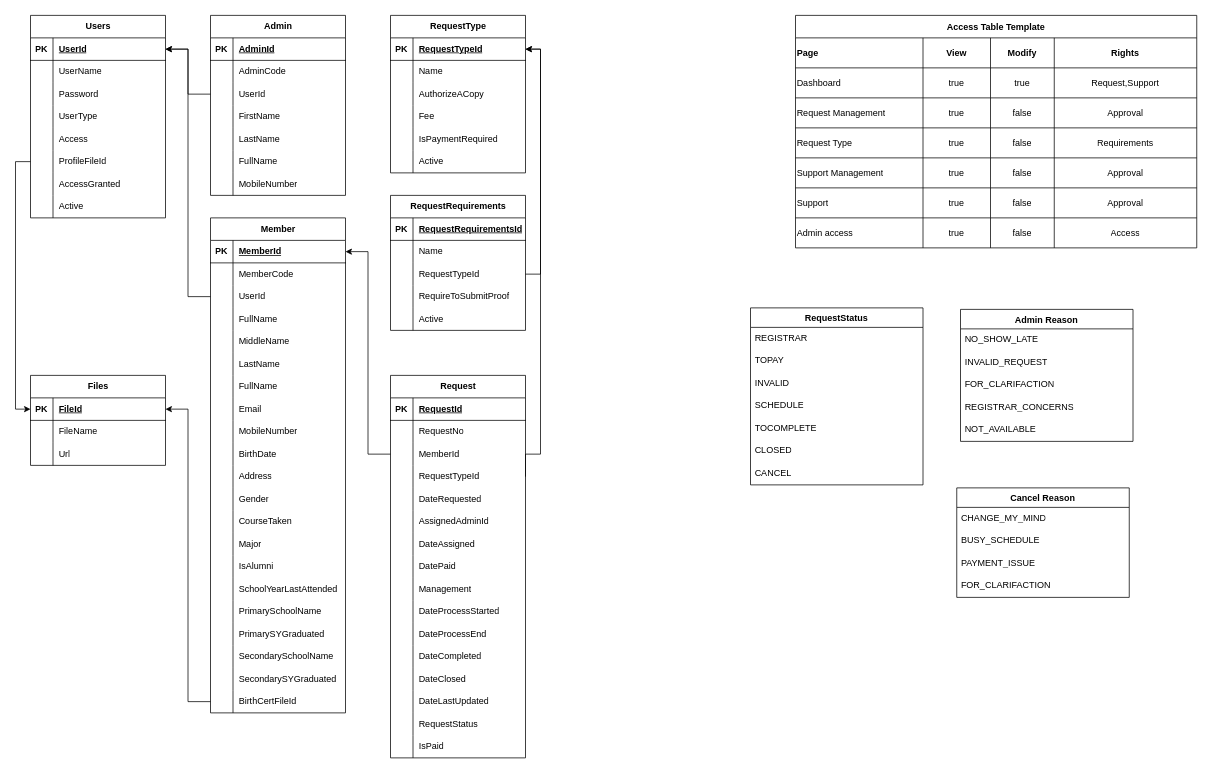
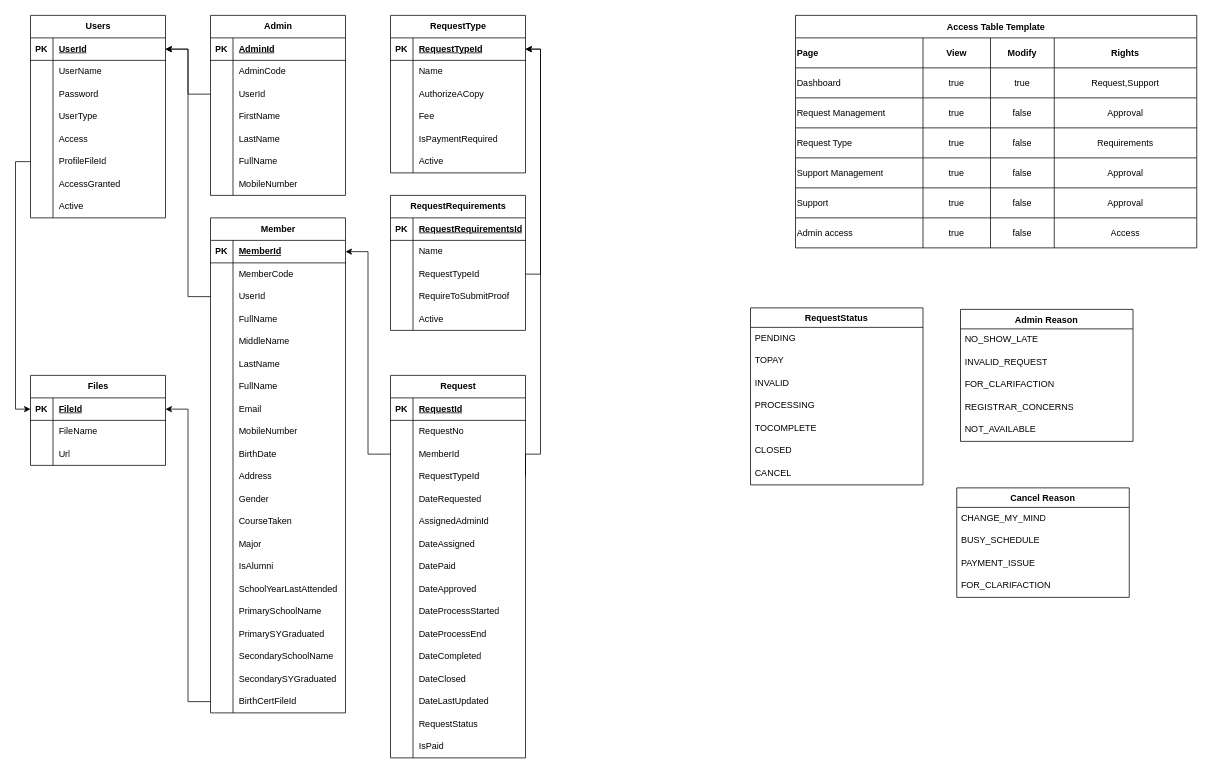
(778, 338) -> (773, 338)
(775, 406) -> (780, 406)
(444, 589) -> (449, 589)
